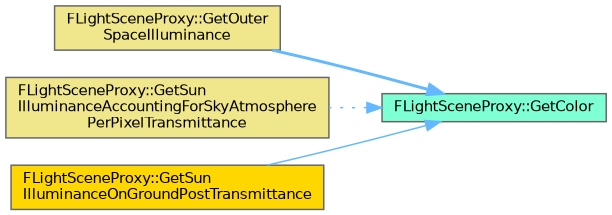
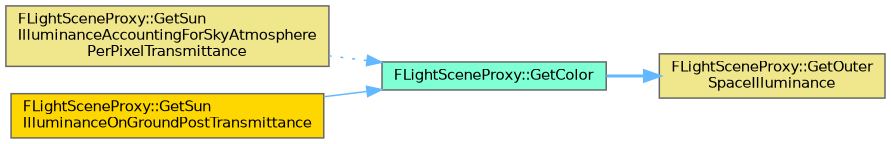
(351, 69) -> (625, 76)
